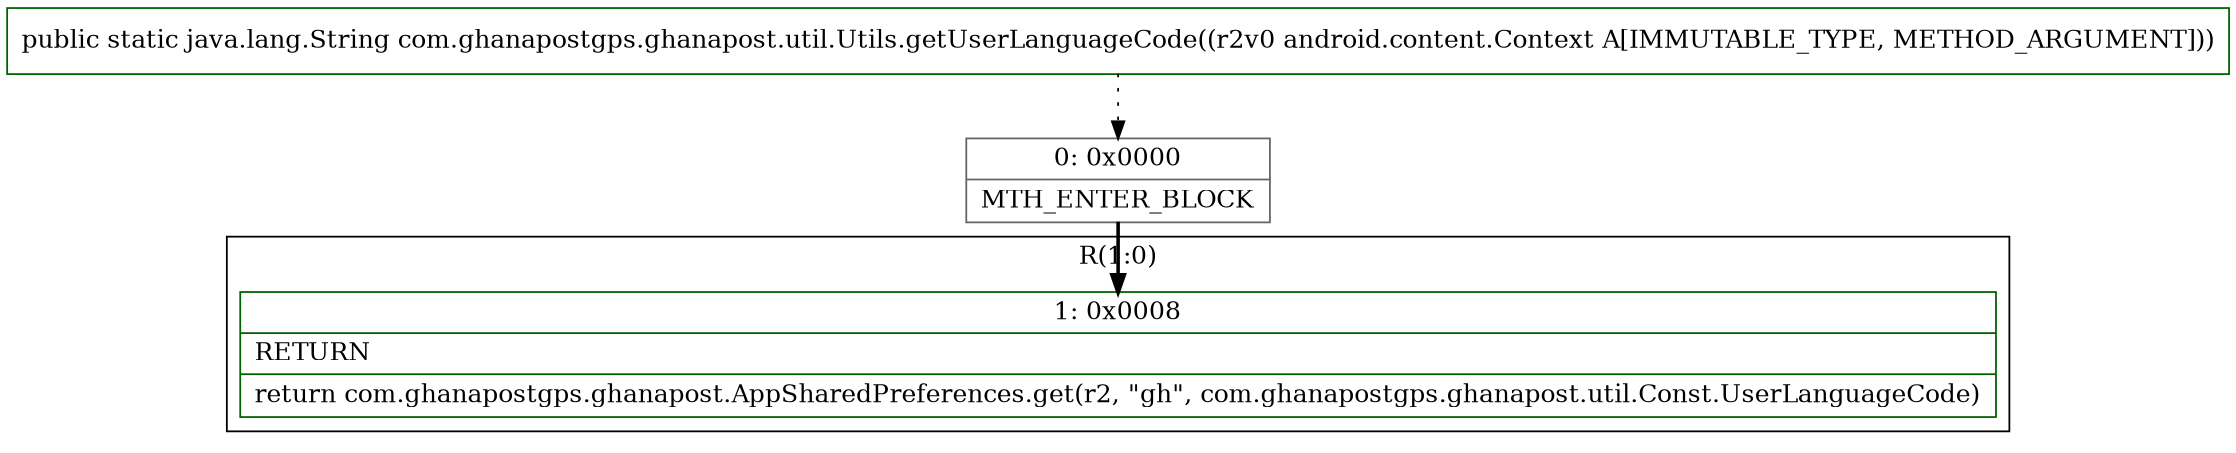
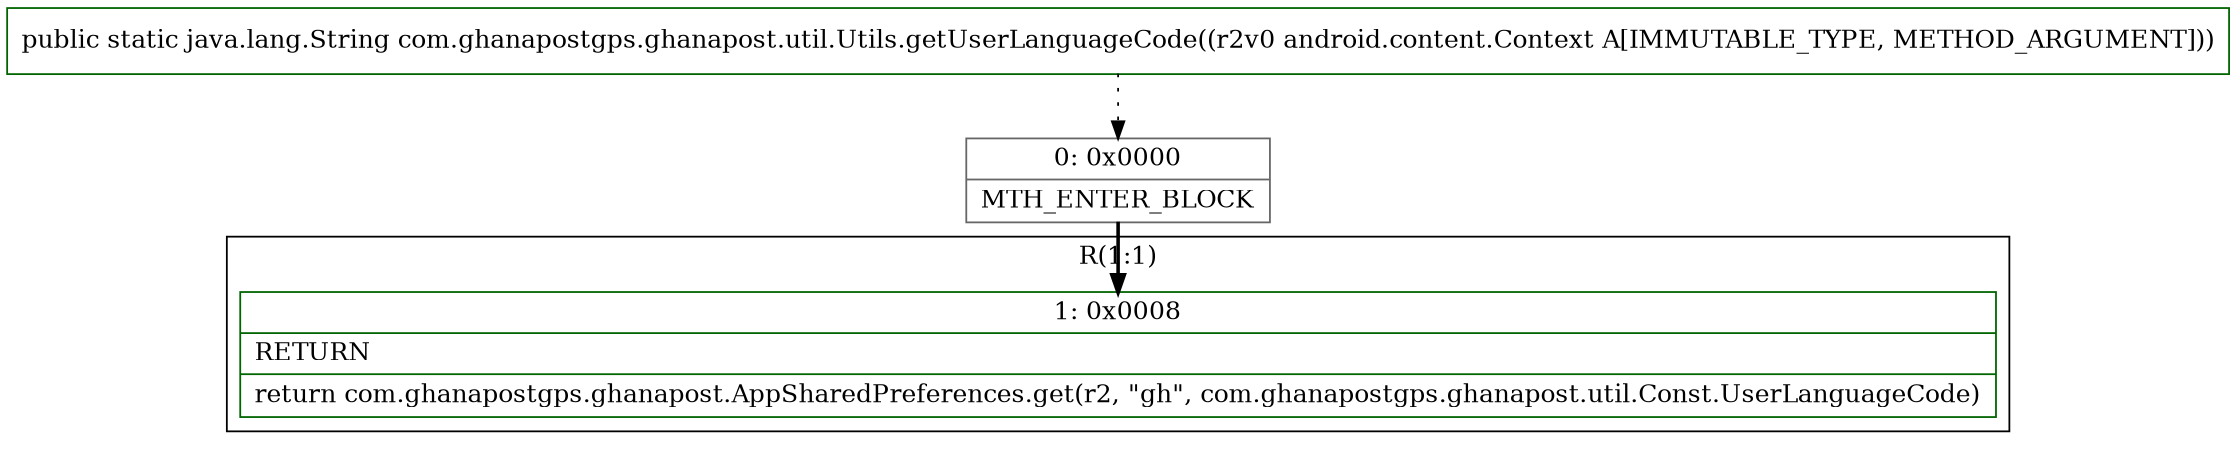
(1118, 257) -> (1118, 257)
